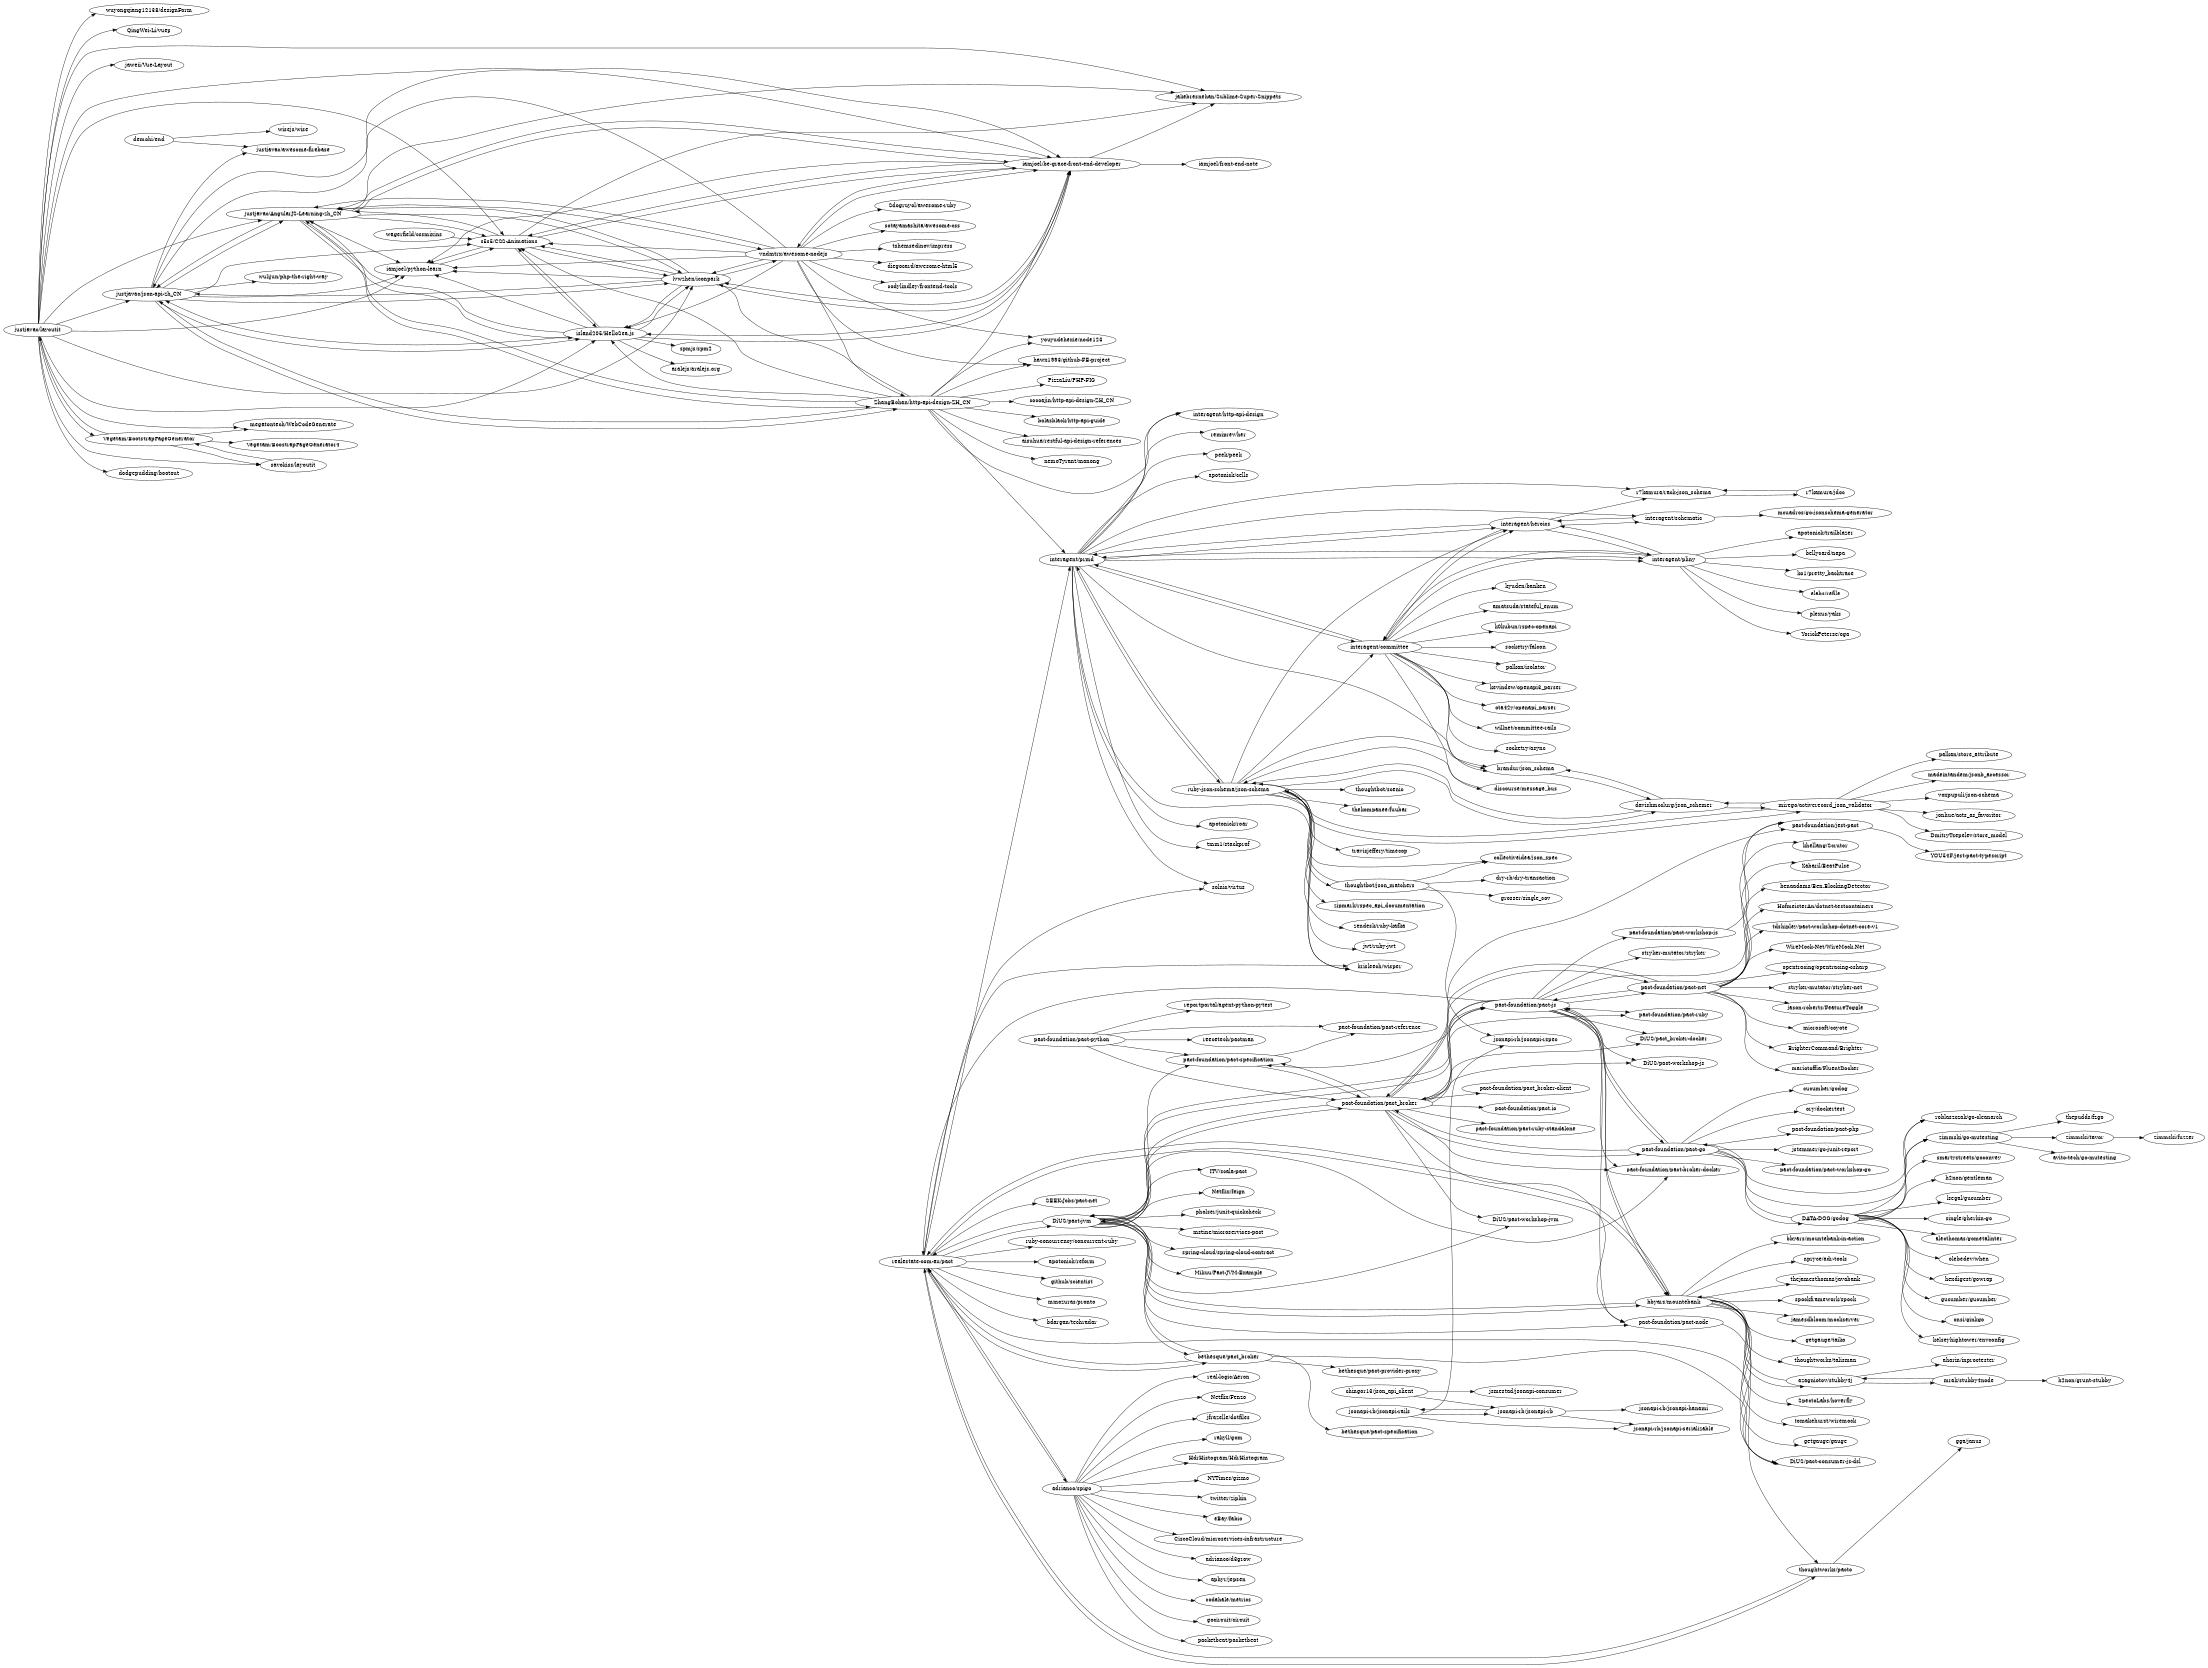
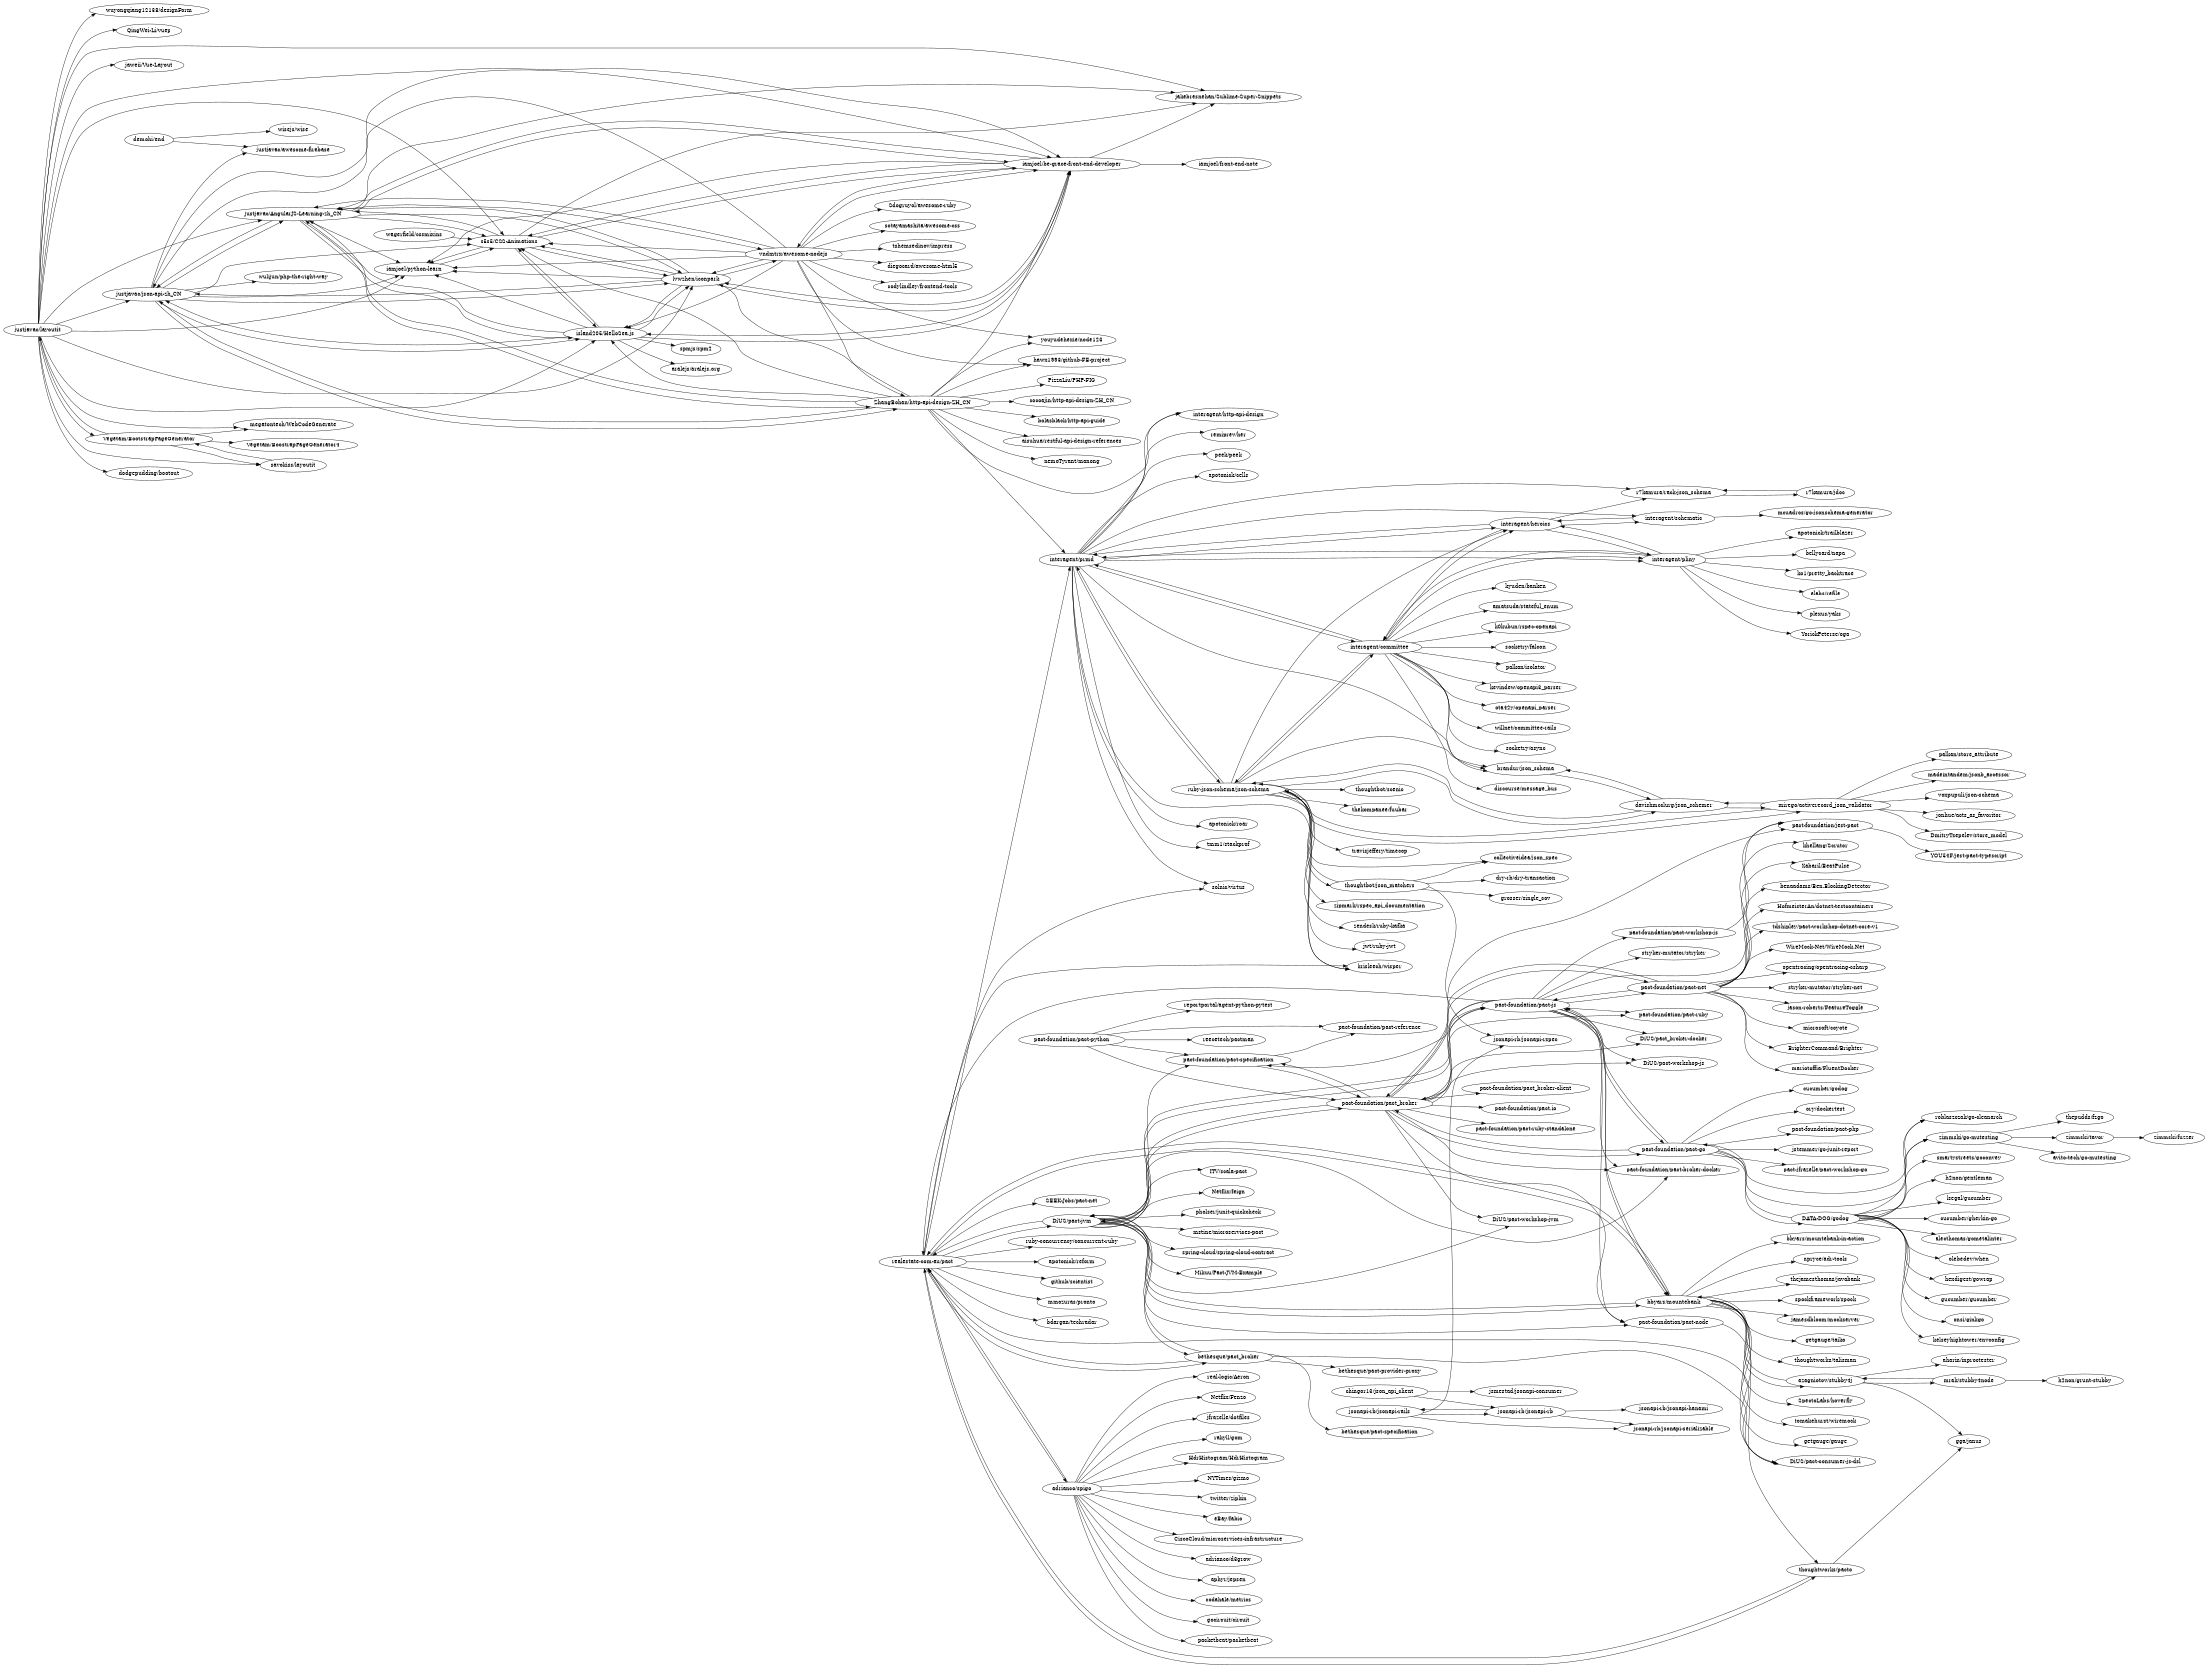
(1369, 750) -> (1304, 716)
(1826, 1170) -> (1826, 1170)
(1969, 1219) -> (1969, 1219)
none -> (1915, 1399)
